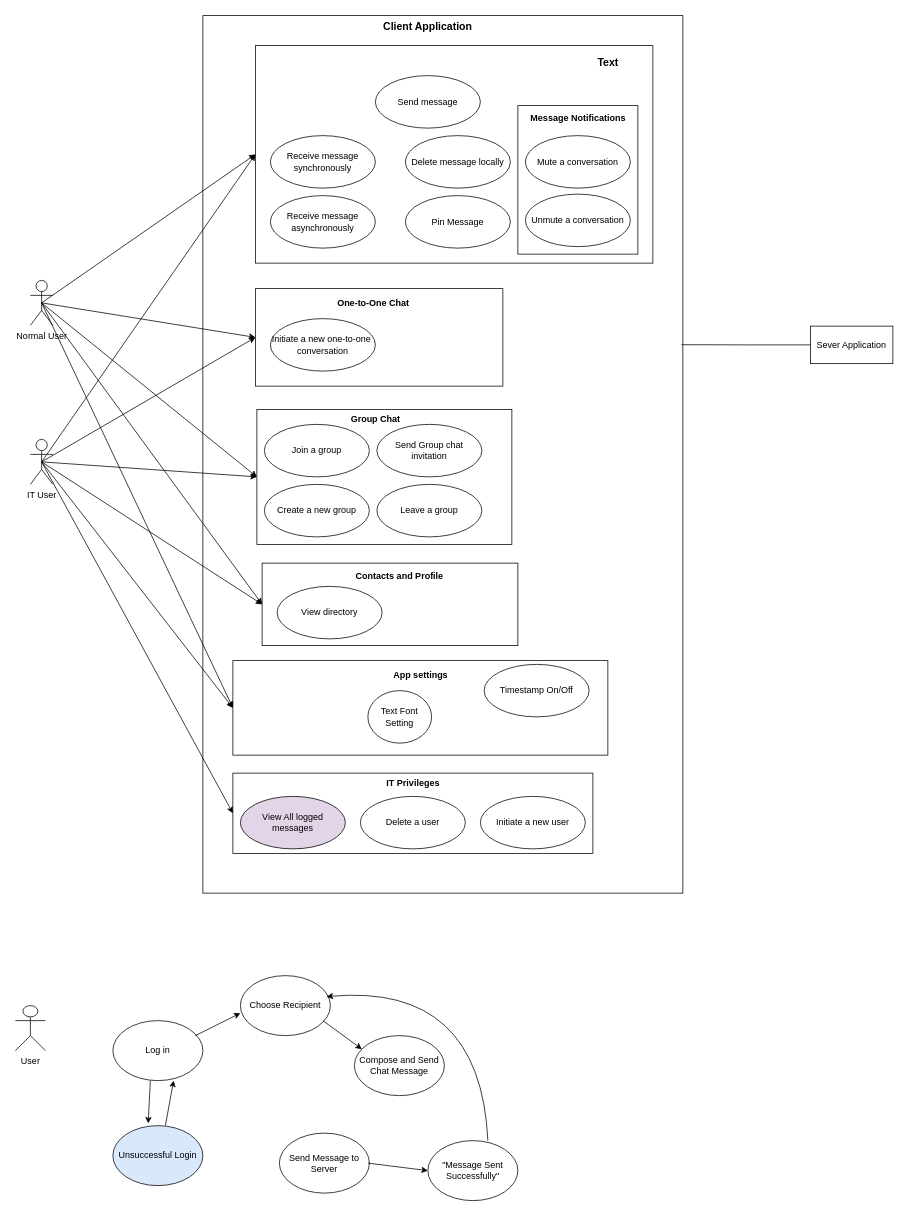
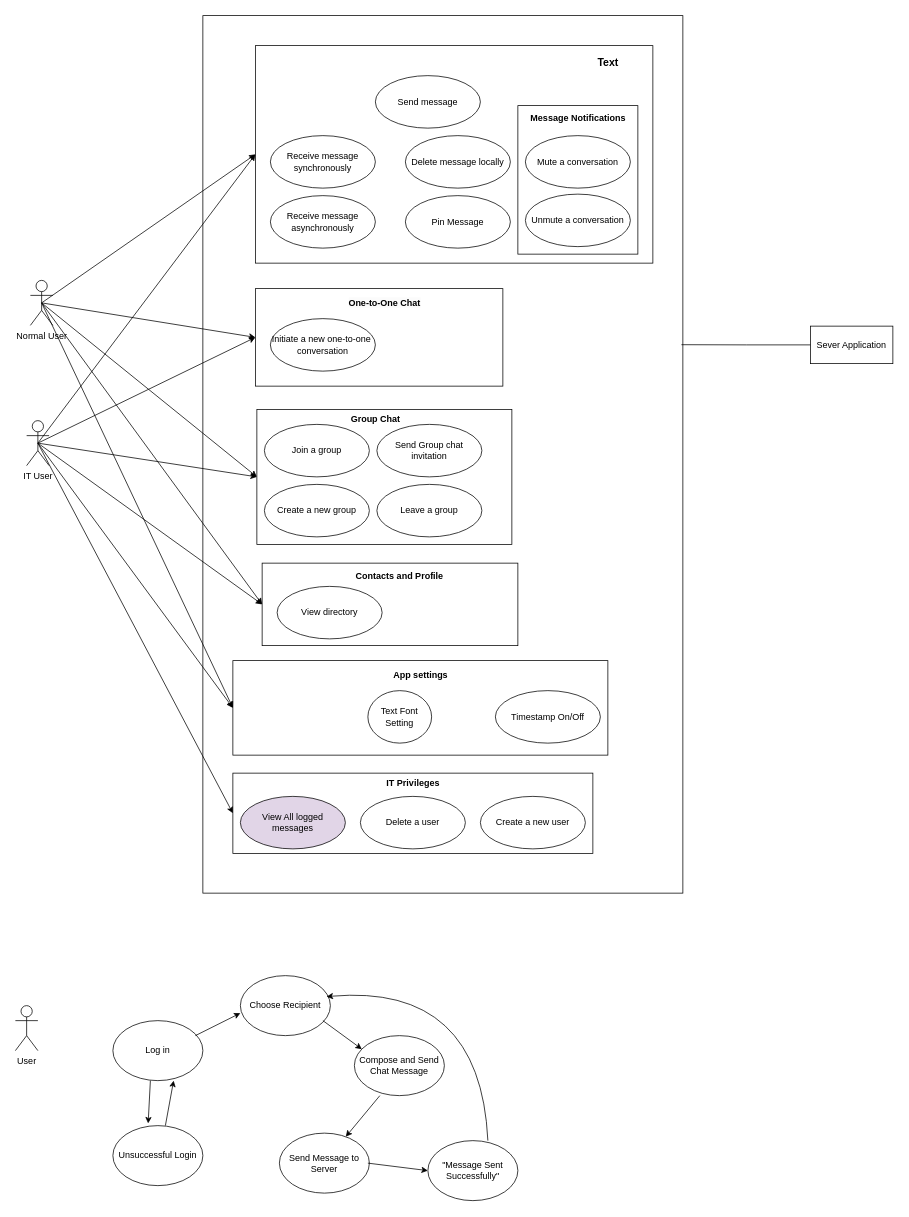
(428, 27) -> none
(373, 303) -> (384, 303)
(42, 462) -> (38, 443)
(537, 690) -> (548, 717)
(533, 822) -> (533, 822)
(30, 1028) -> (27, 1028)
none -> (364, 1114)
(158, 1155) -> (158, 1155)
